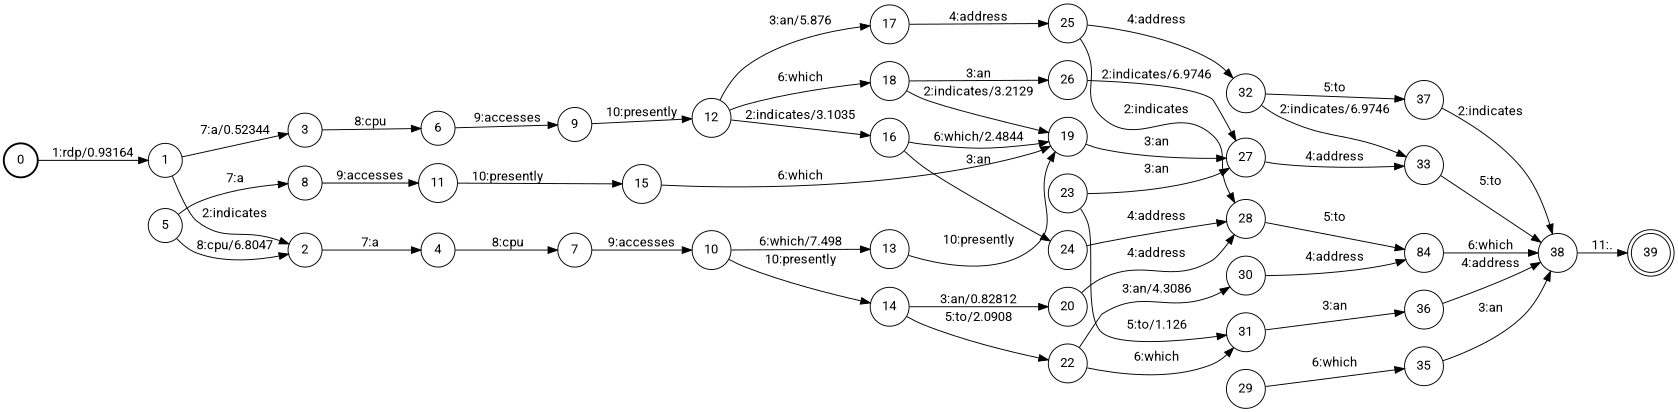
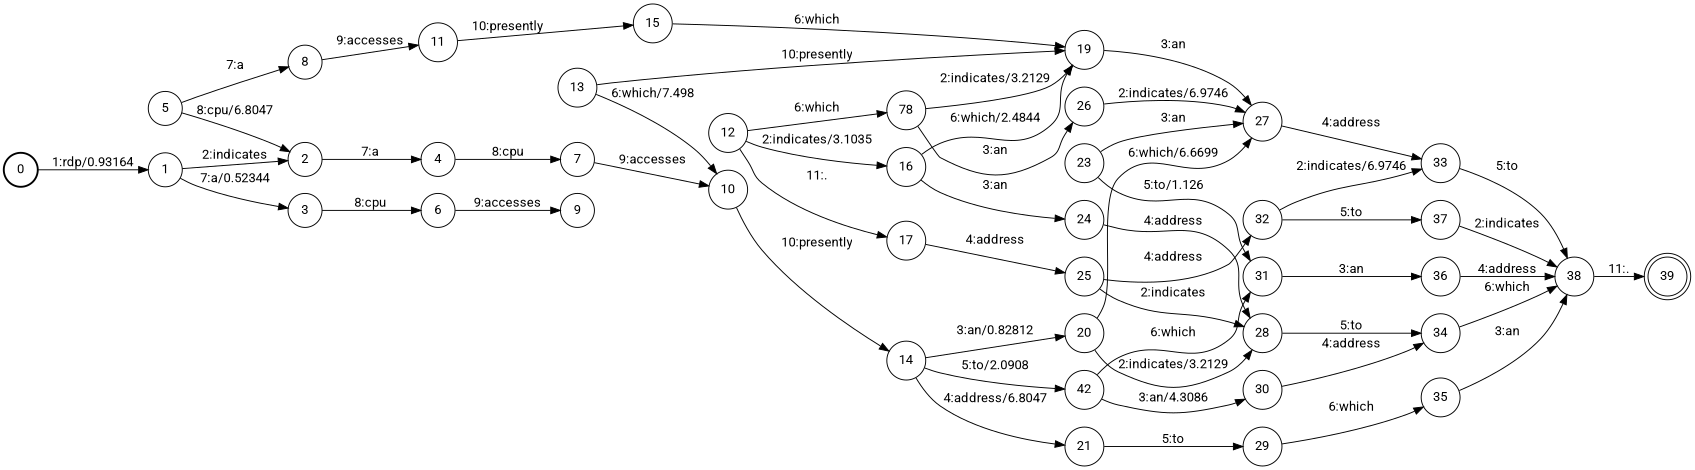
(801, 21) -> (817, 176)
(890, 81) -> (906, 110)
(637, 121) -> none
none -> (1117, 181)
(796, 250) -> (657, 124)
(1157, 253) -> (1173, 365)
(1424, 253) -> (1441, 333)
(1068, 363) -> (1084, 390)
none -> (1084, 447)
